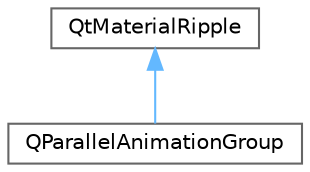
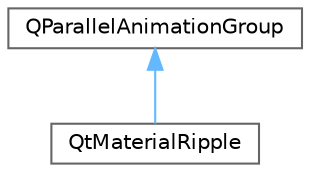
(155, 97) -> (155, 97)
